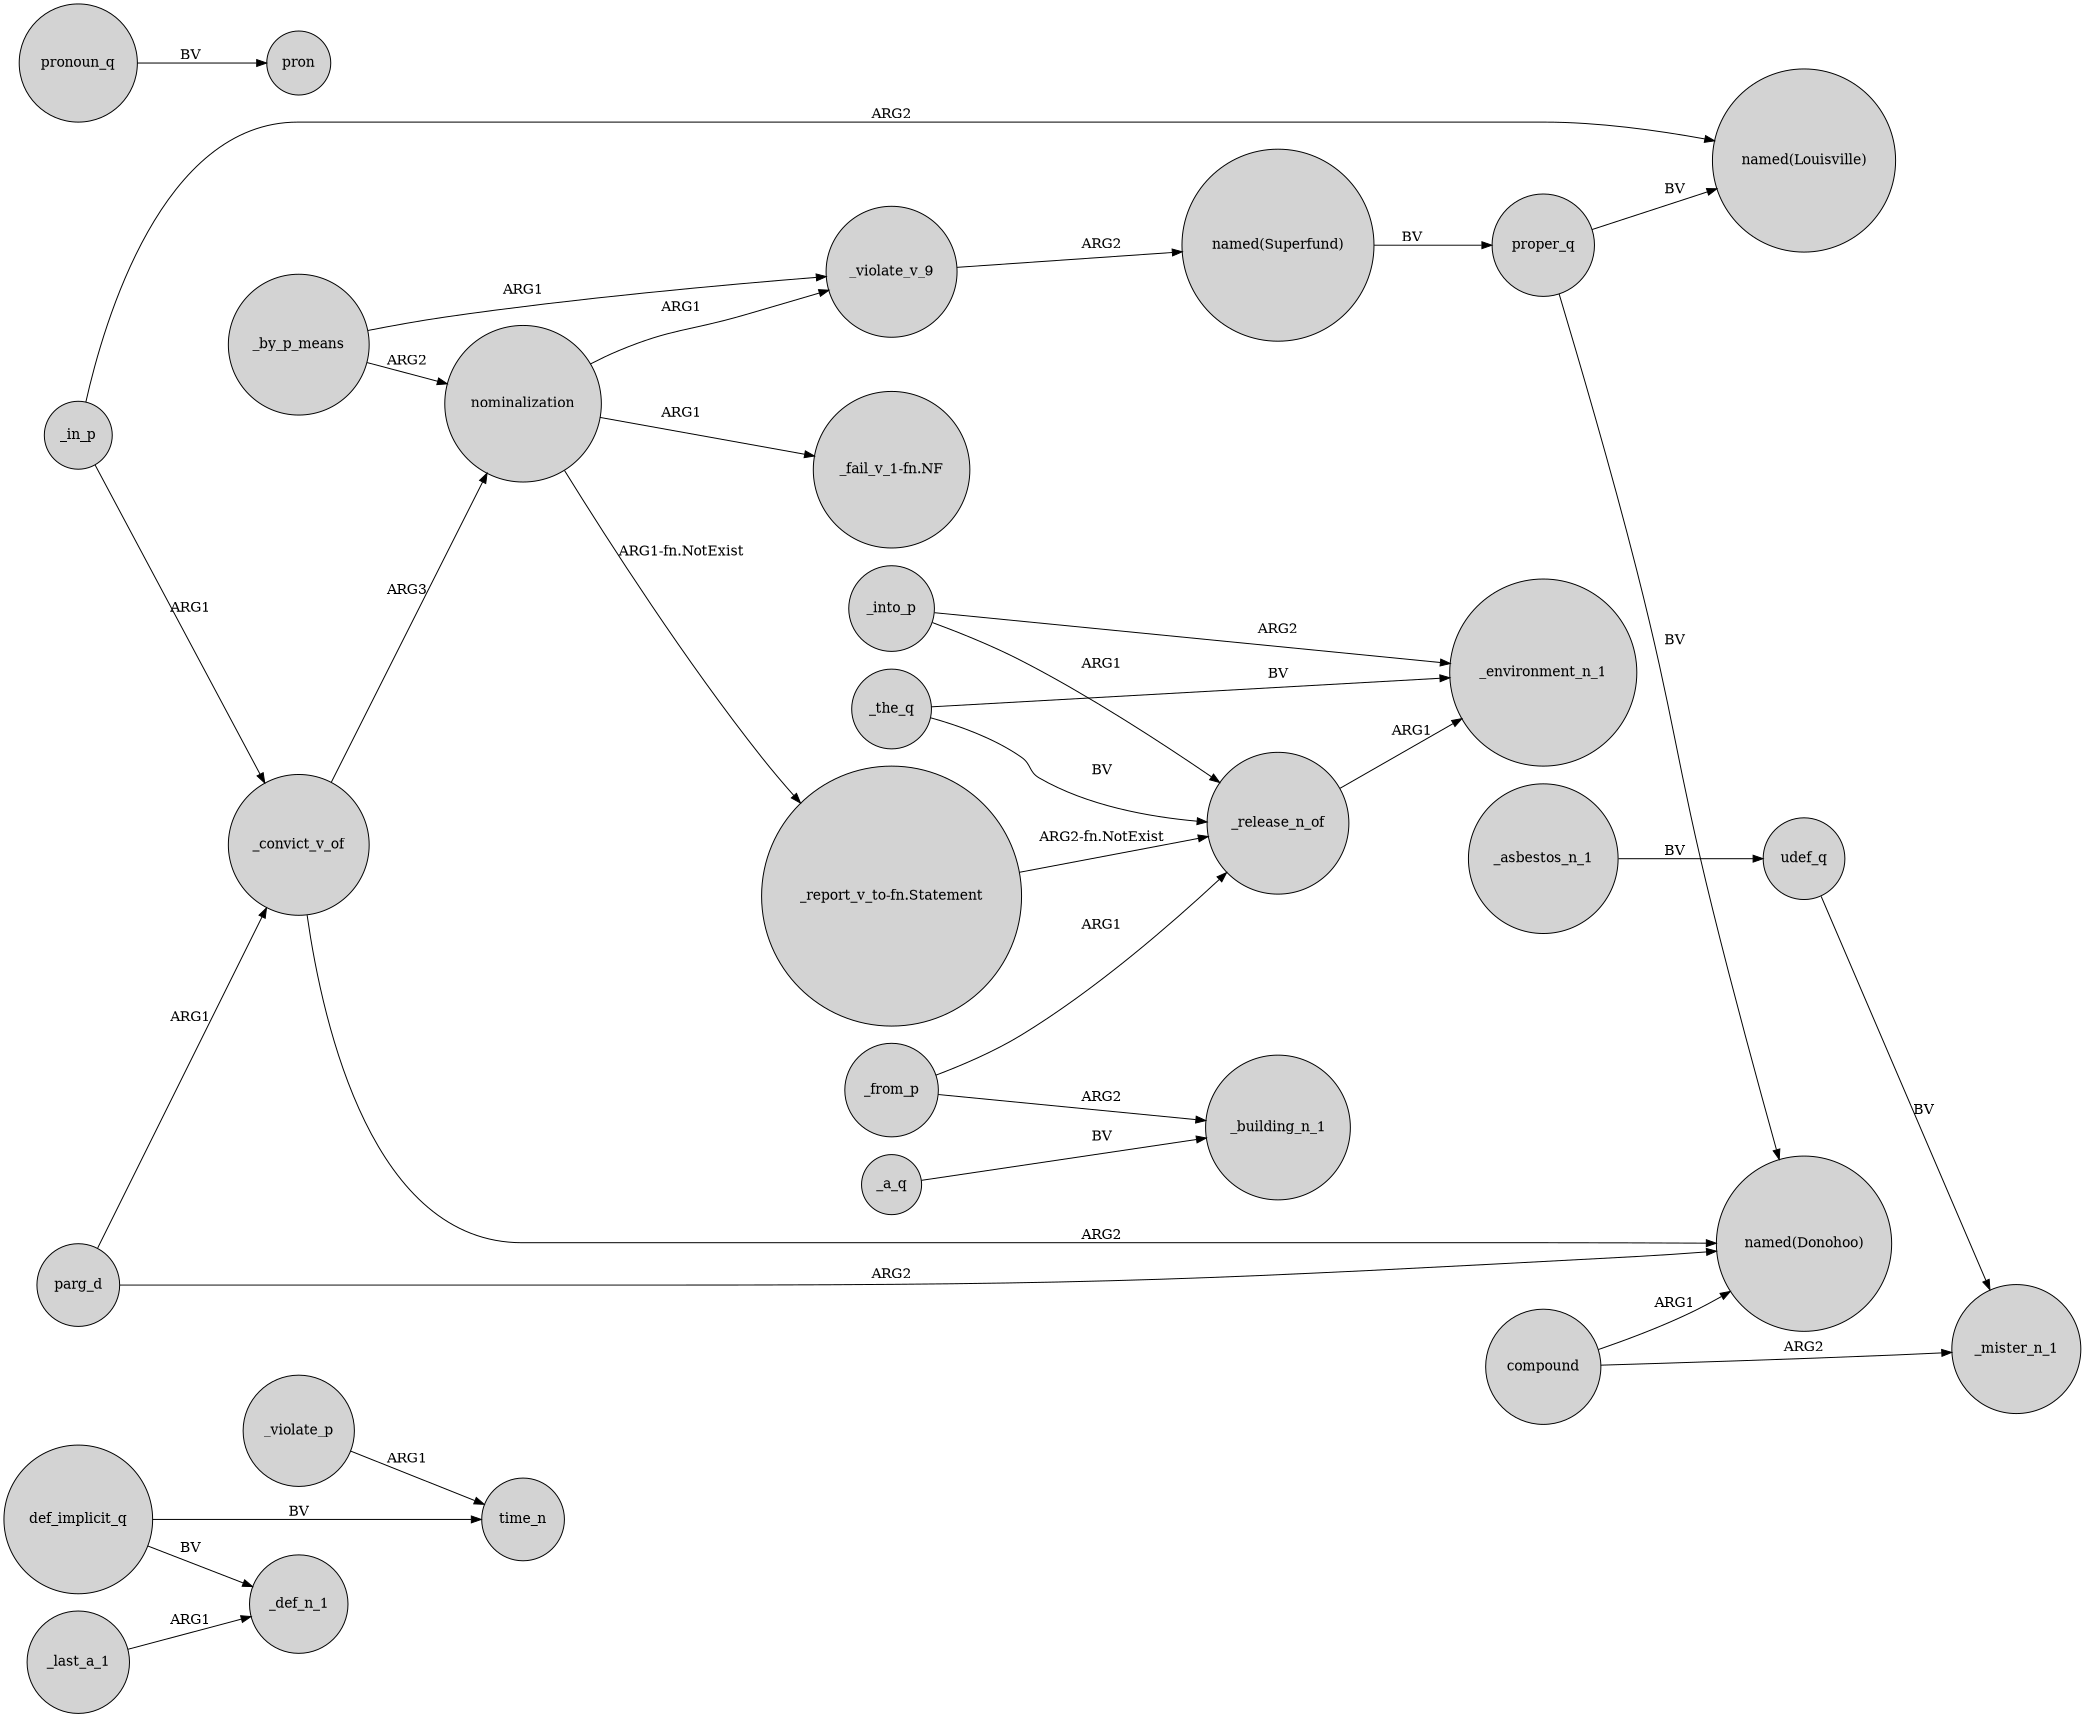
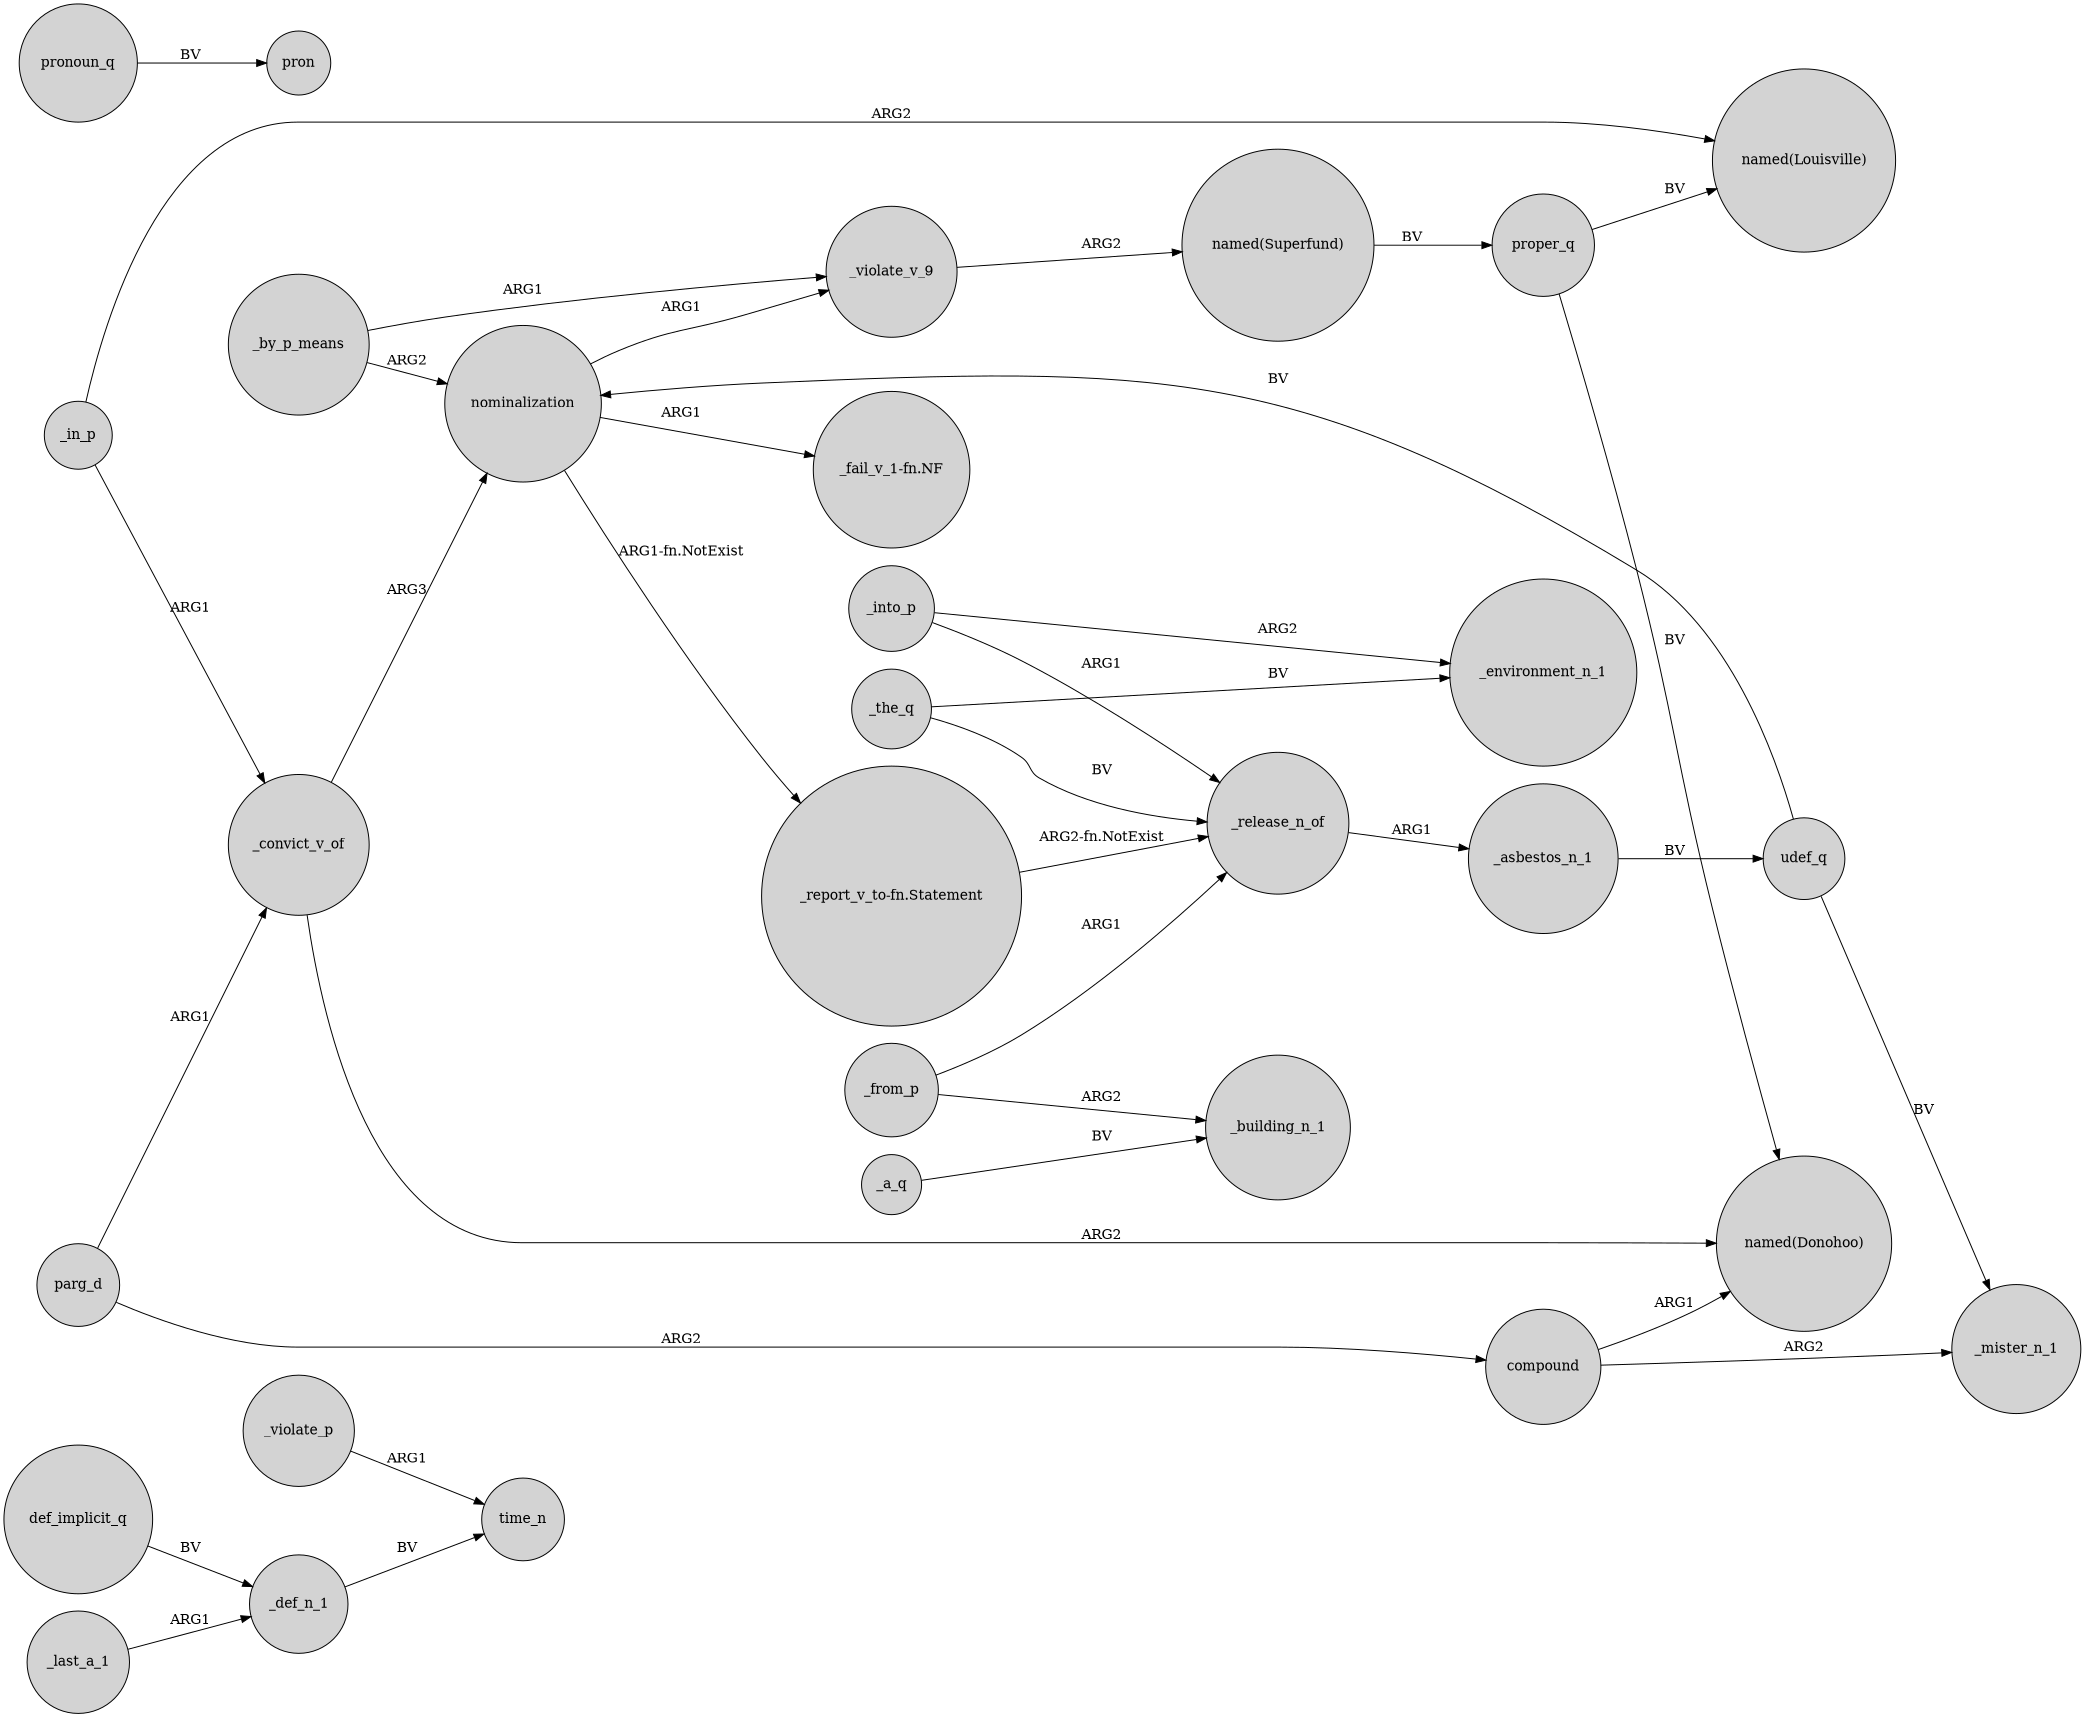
none -> (1291, 410)
(1396, 756) -> (1404, 840)
(914, 1284) -> (793, 1347)
(312, 1519) -> (410, 1562)
